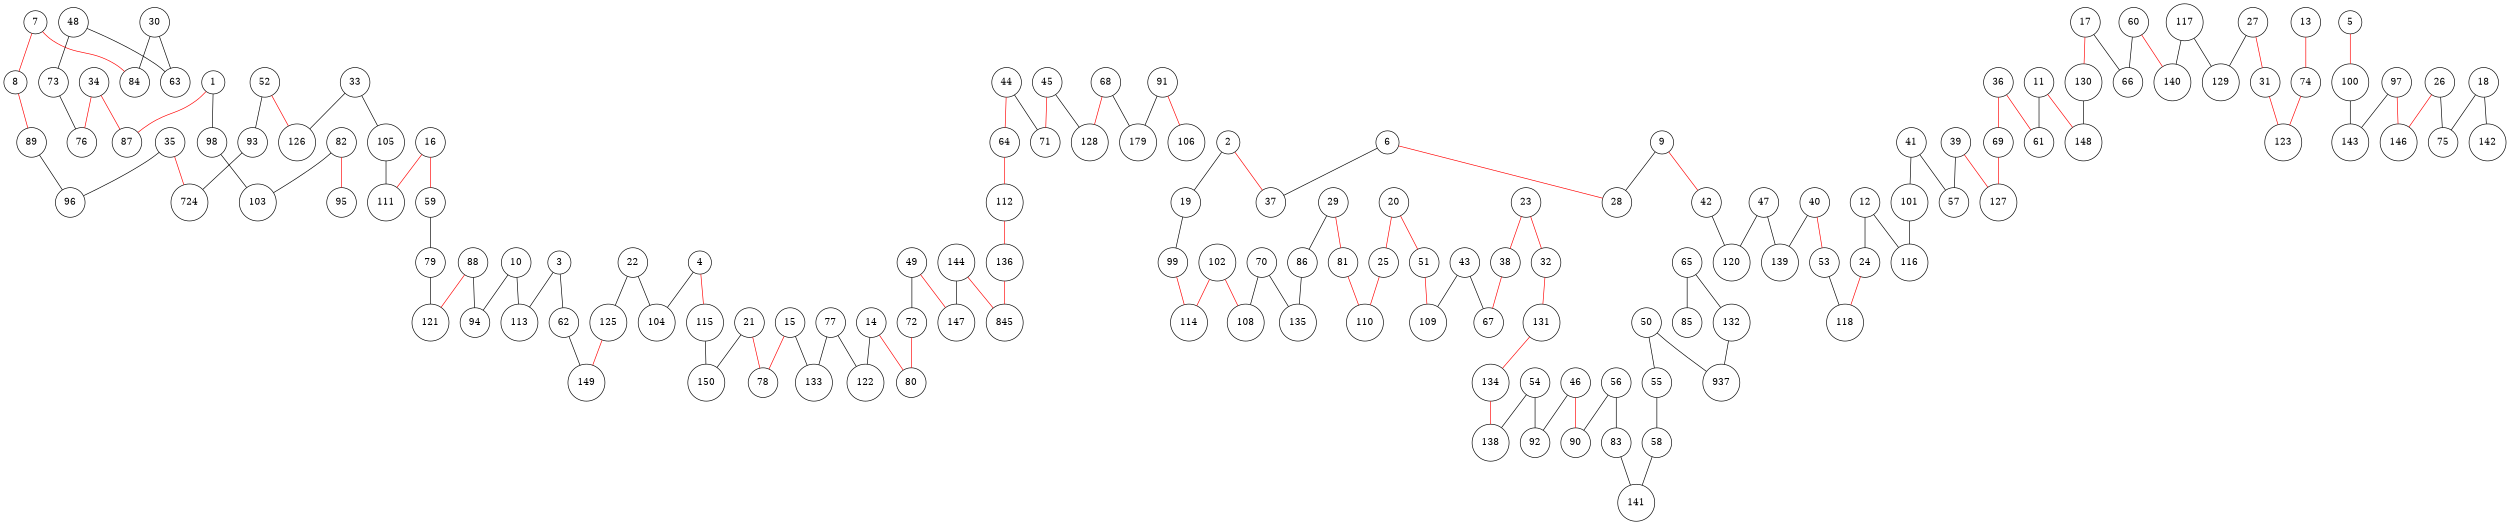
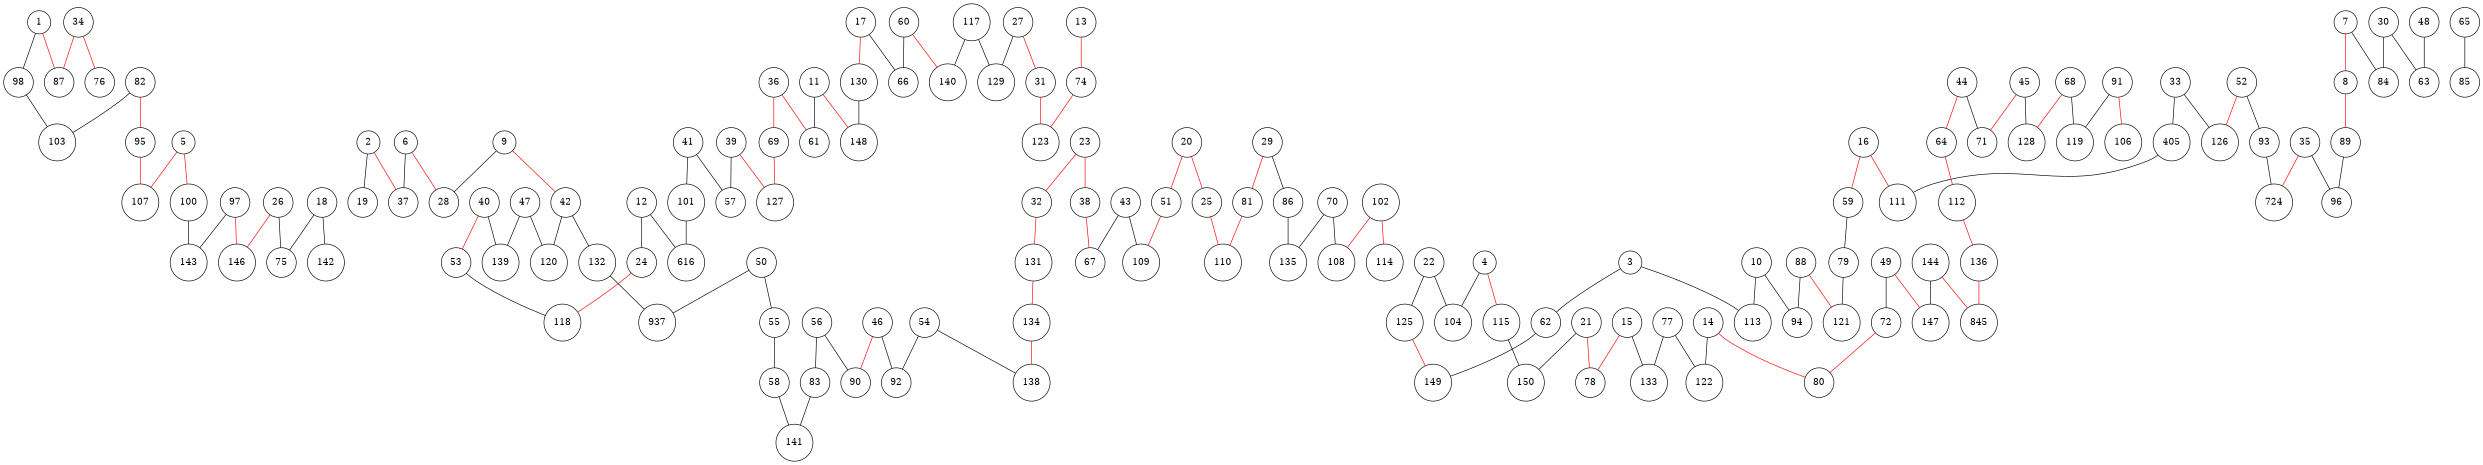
(83, 53) -> (2364, 51)
(53, 82) -> none
(386, 142) -> (2172, 142)
(1138, 142) -> (2075, 142)
none -> (140, 202)
(1173, 263) -> none
(1909, 263) -> (686, 263)
(1708, 291) -> (581, 231)
